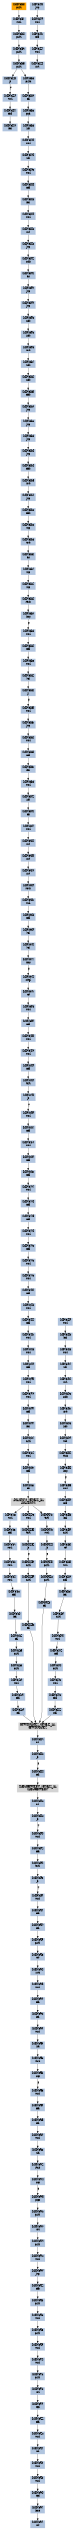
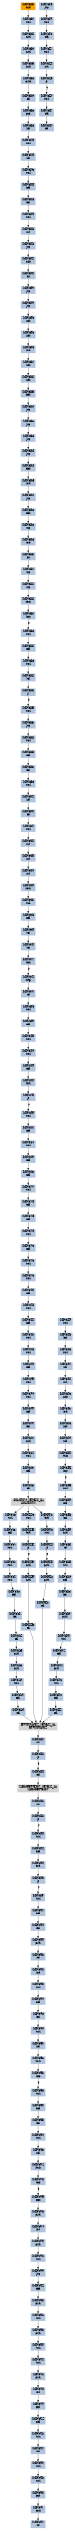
(15, 72) -> (47, 72)
